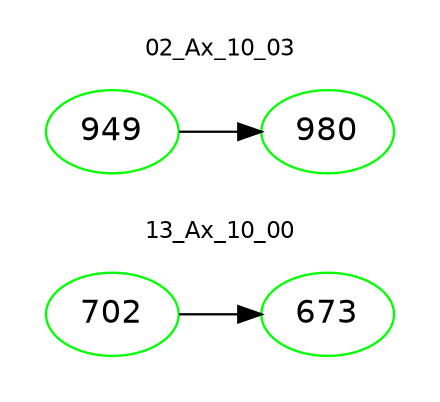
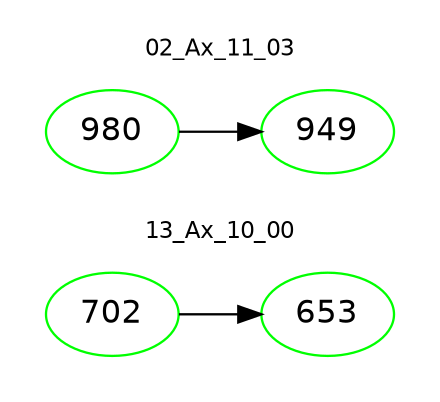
(220, 50) -> (220, 50)
(208, 132) -> (208, 132)
(328, 314) -> (328, 314)
